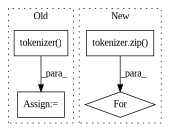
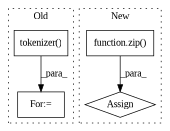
(120, 43) -> (120, 43)
(41, 105) -> (41, 105)
(120, 105) -> (120, 105)
